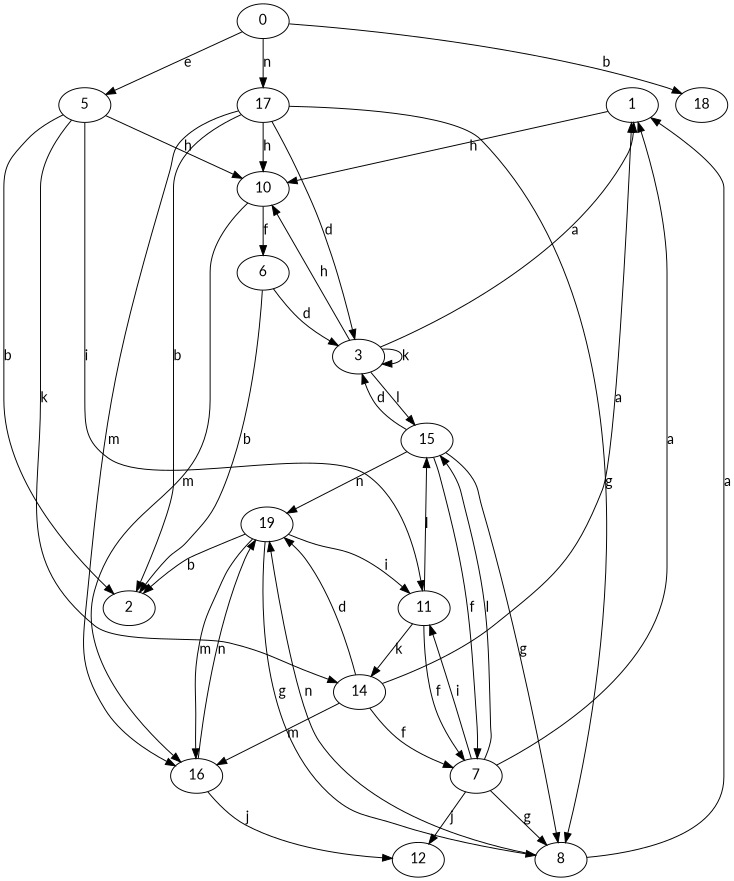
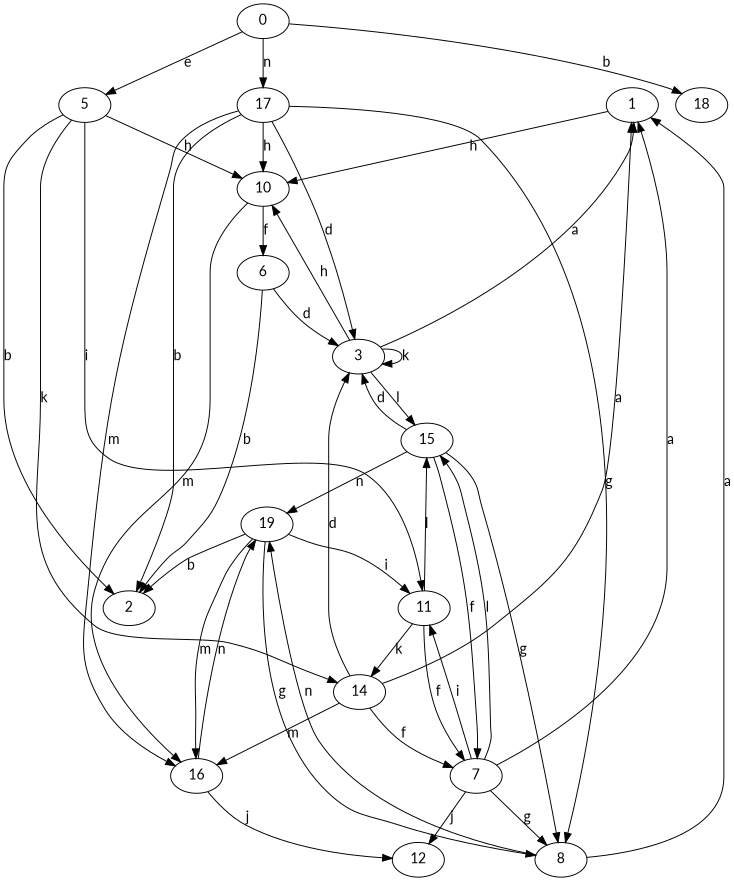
(332, 605) -> (329, 529)
